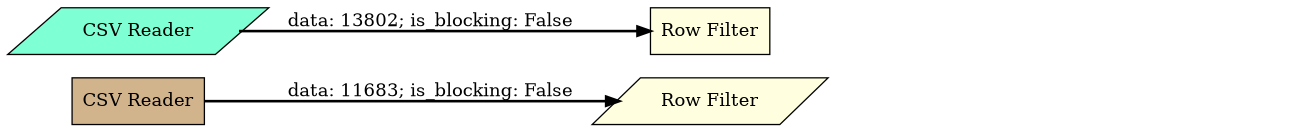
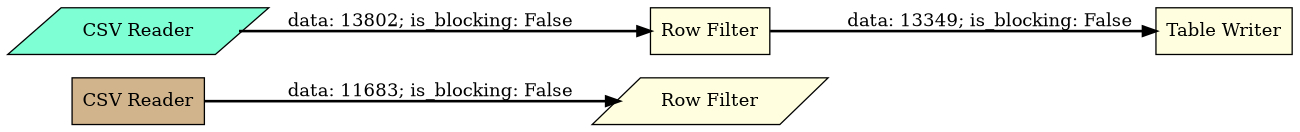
none -> (1224, 31)
